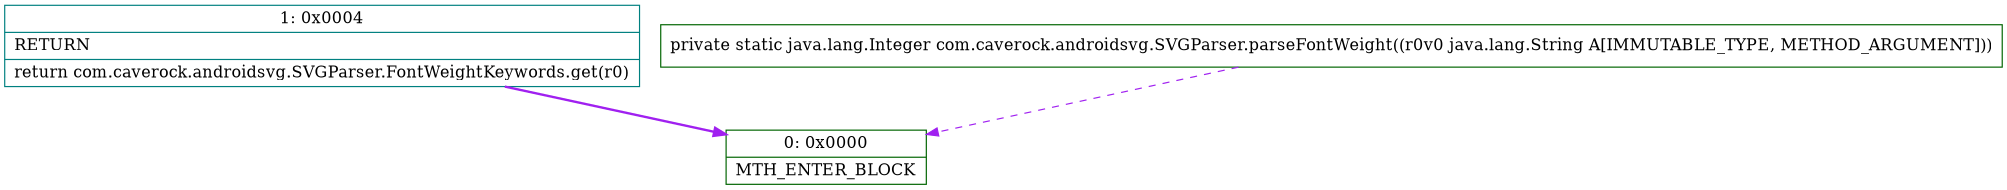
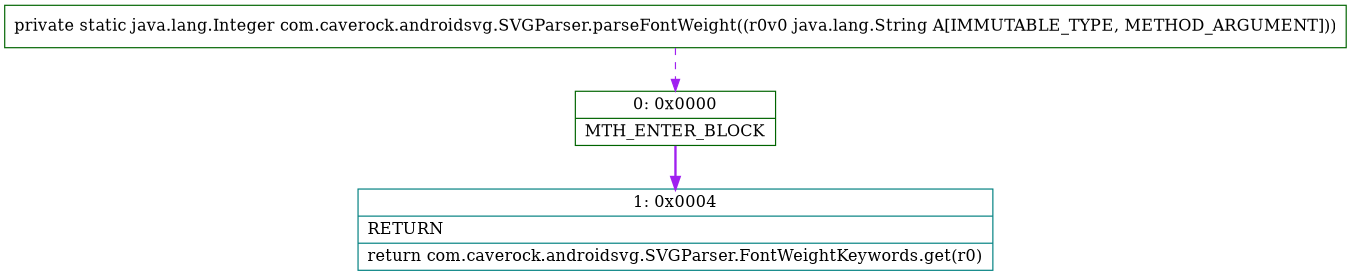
(609, 109) -> (675, 161)
